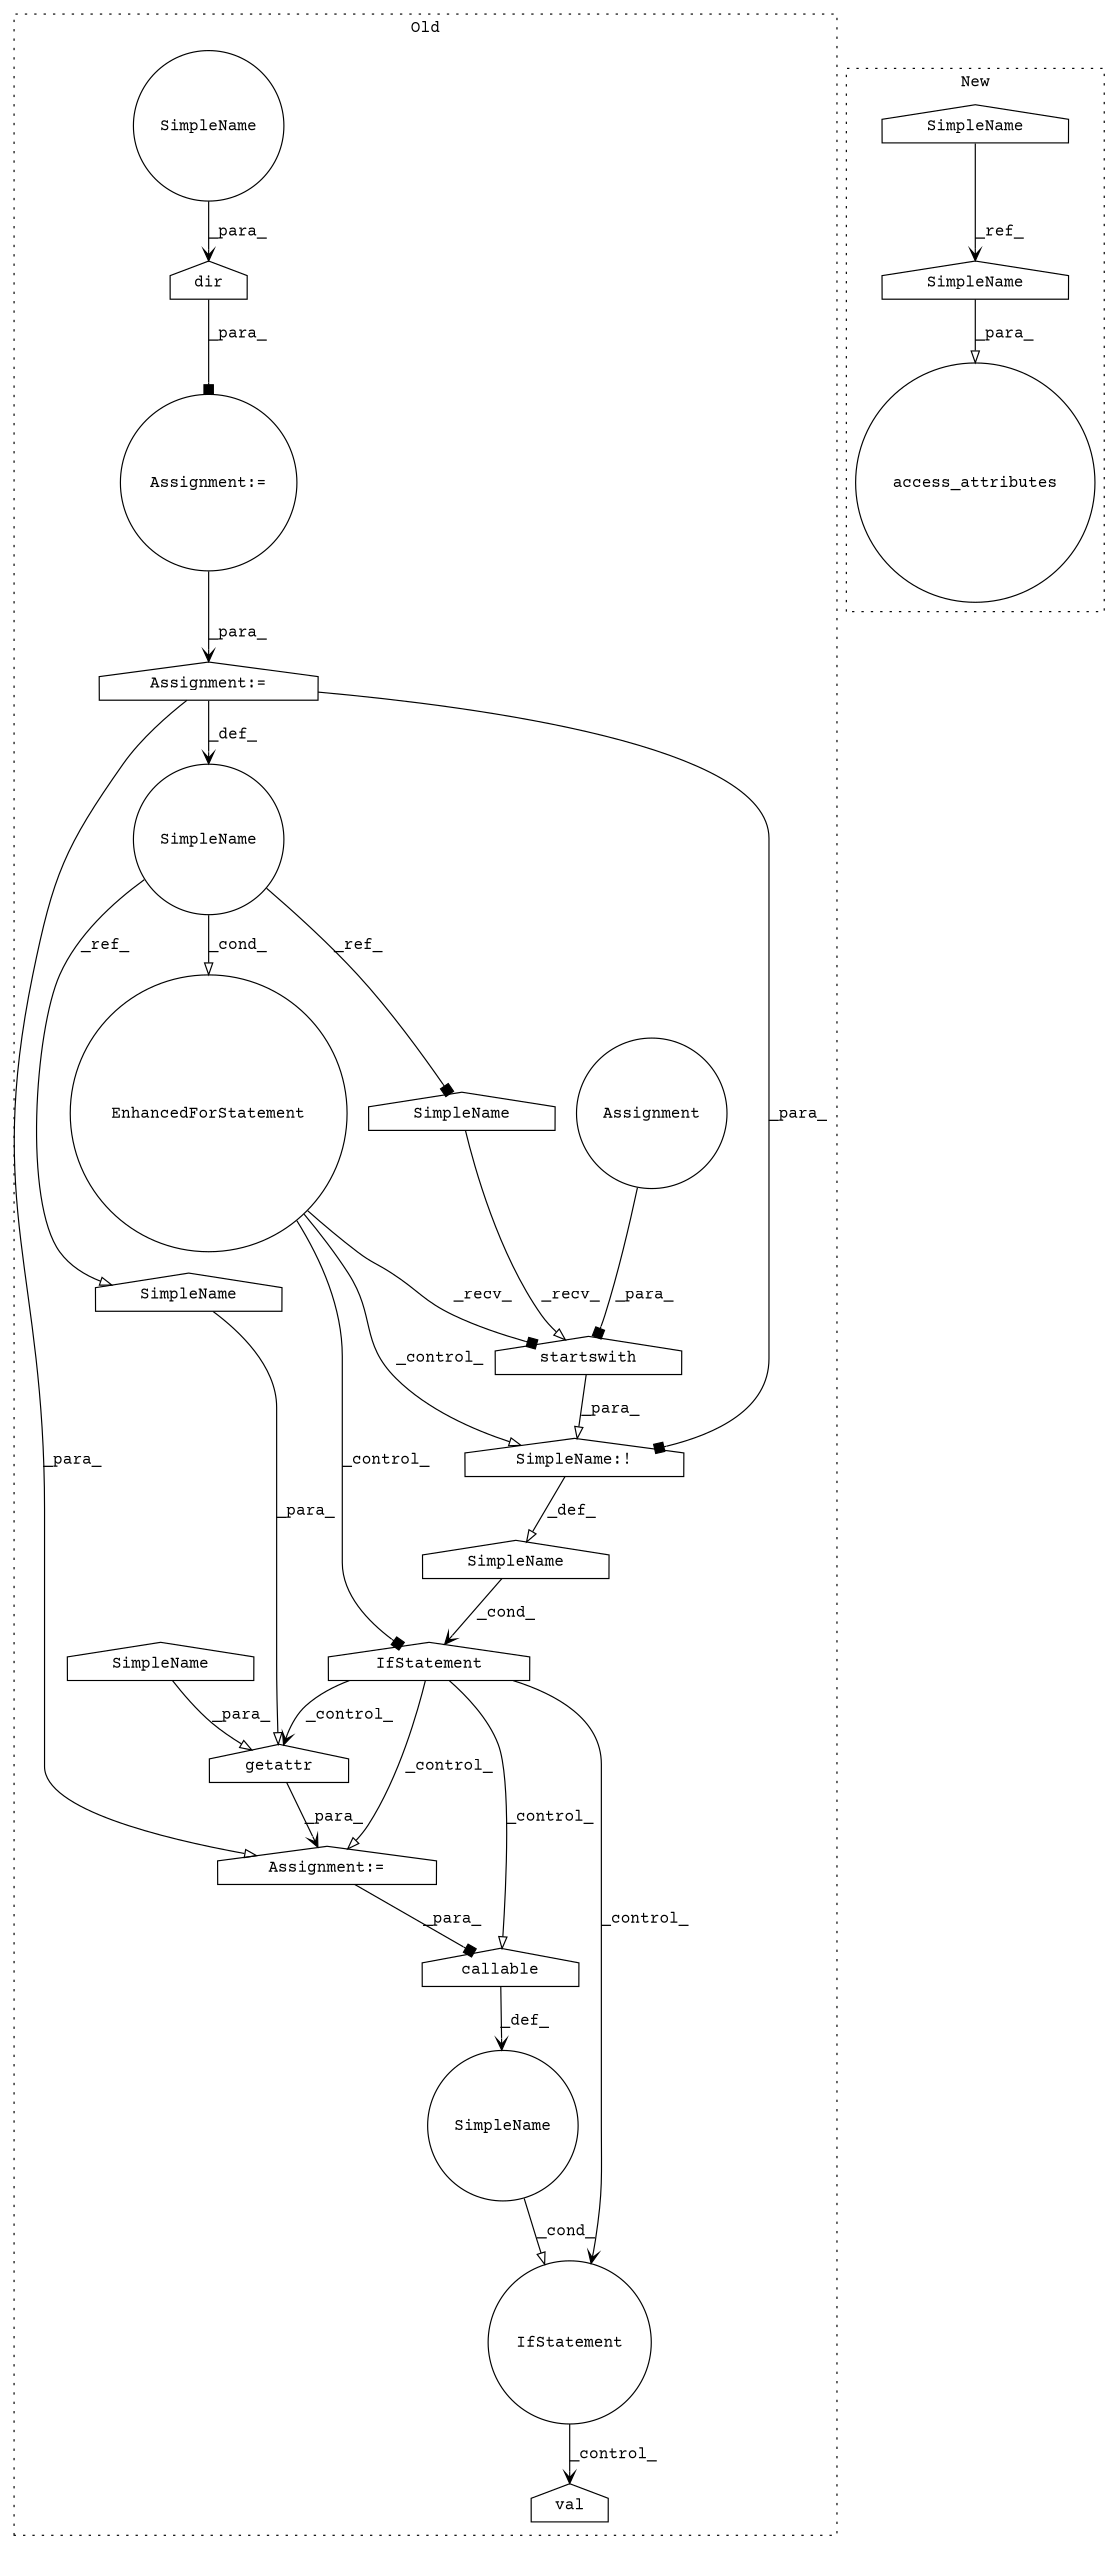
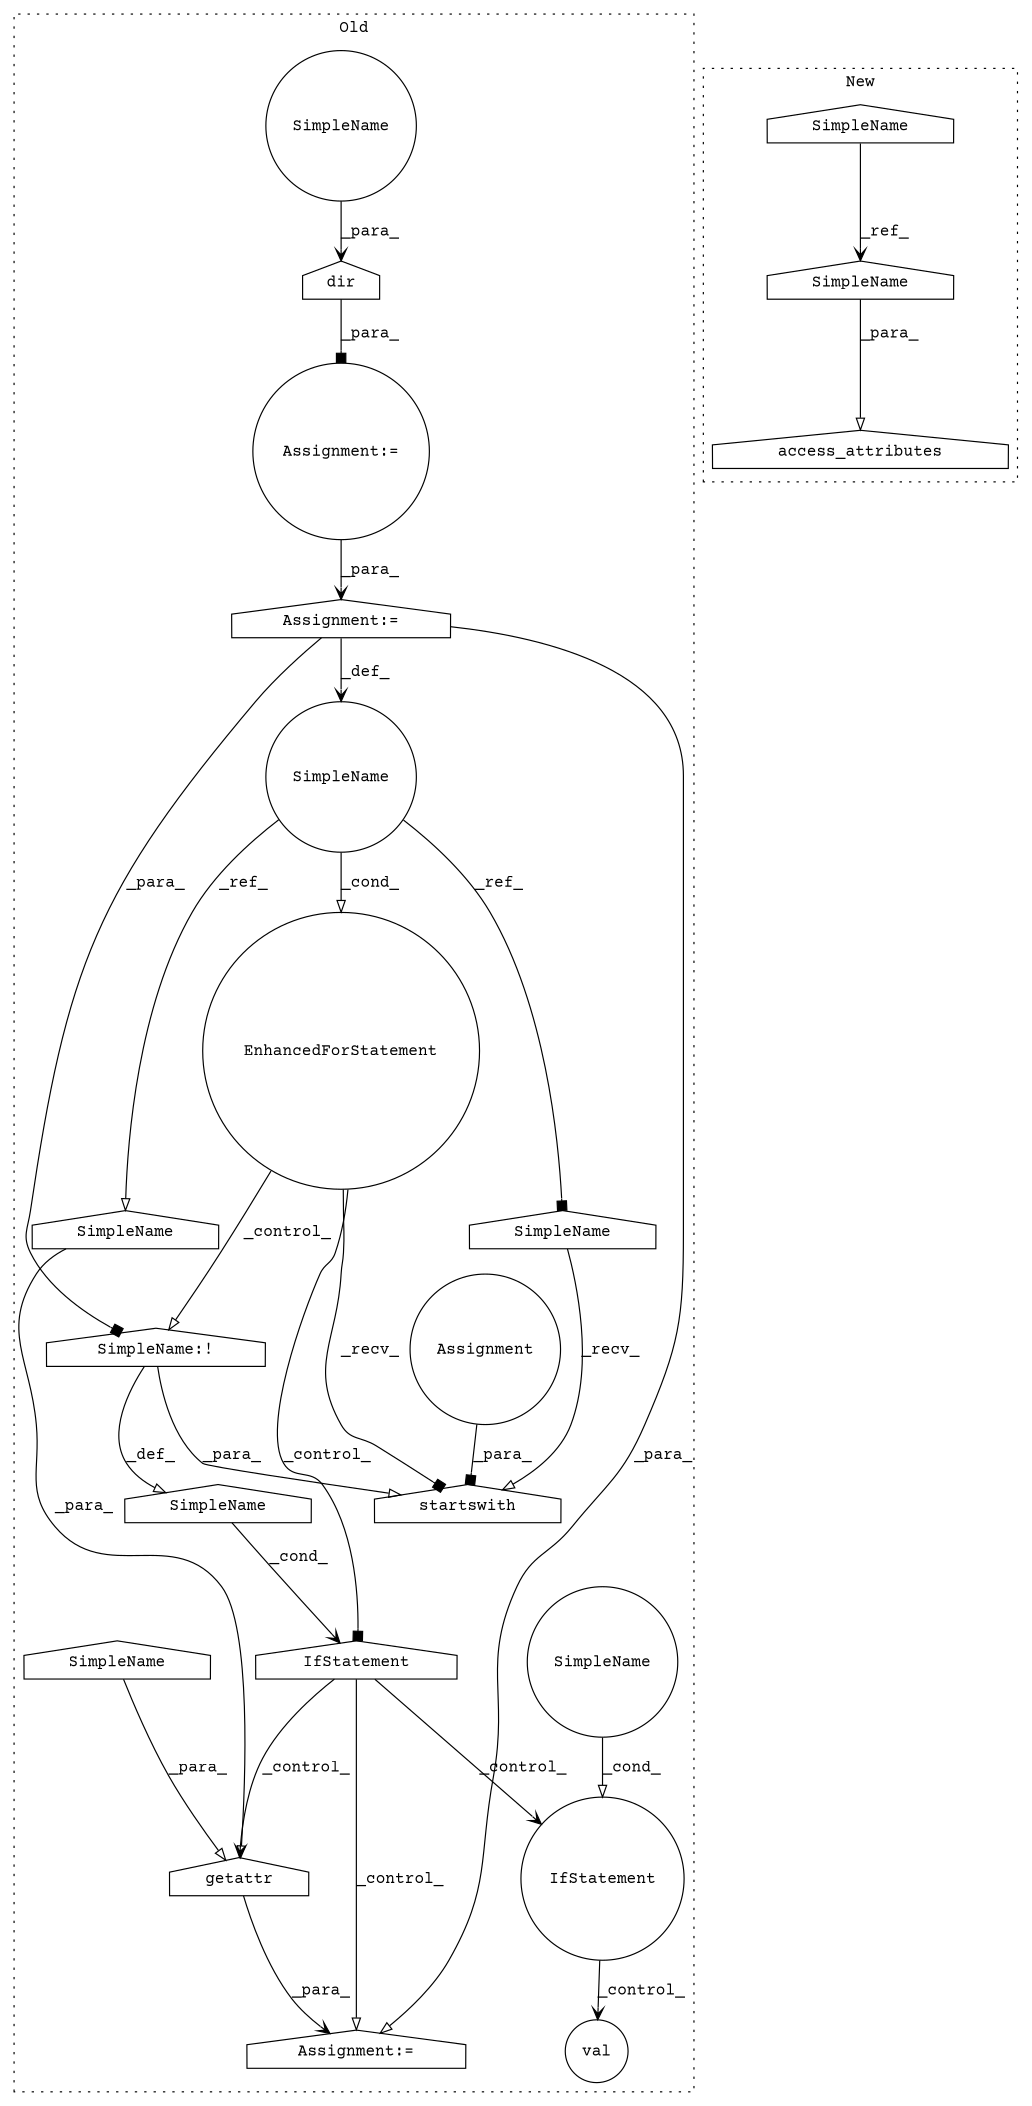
(975, 483) -> (860, 451)
(583, 1401) -> (242, 1471)
(501, 1969) -> none
(570, 2505) -> (597, 2051)
